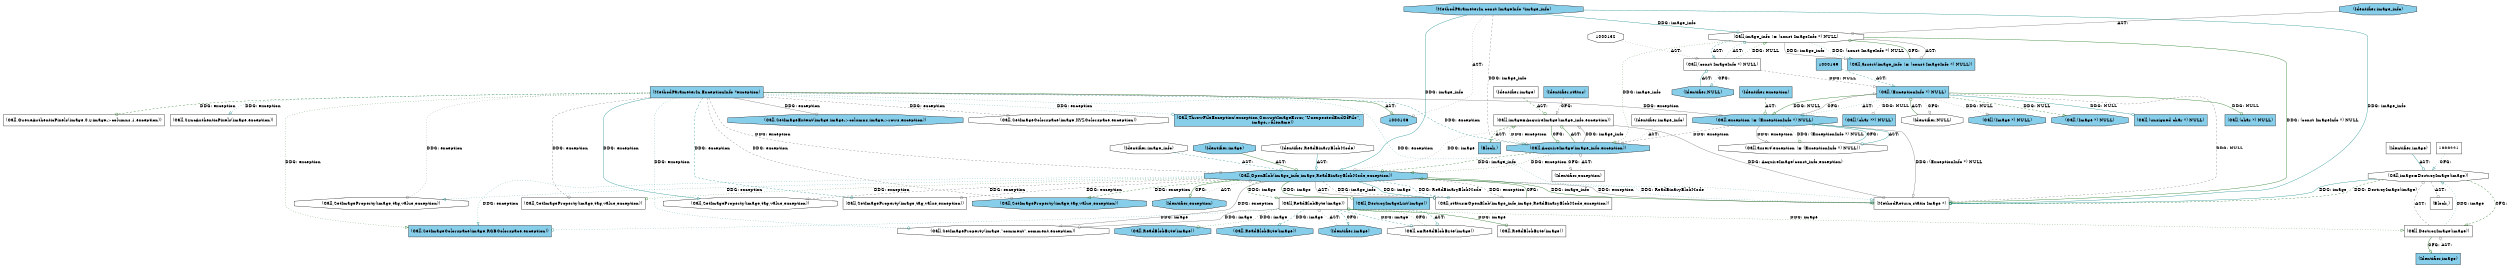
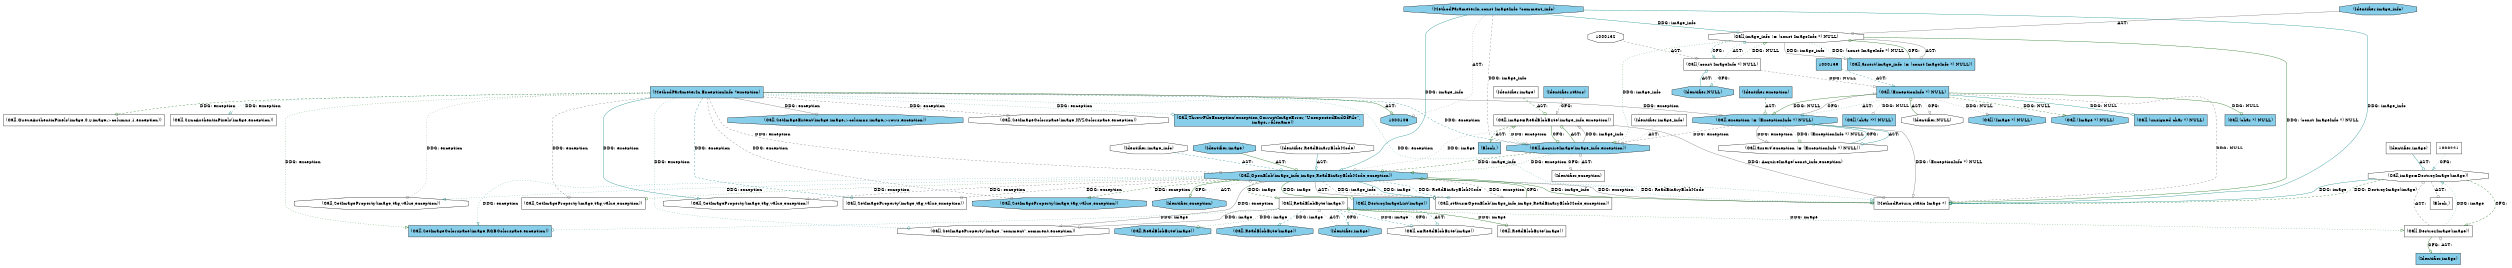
(1494, 9) -> (1494, 9)
(1654, 48) -> (1654, 48)
(1719, 51) -> (1719, 51)
(1554, 120) -> (1554, 120)
